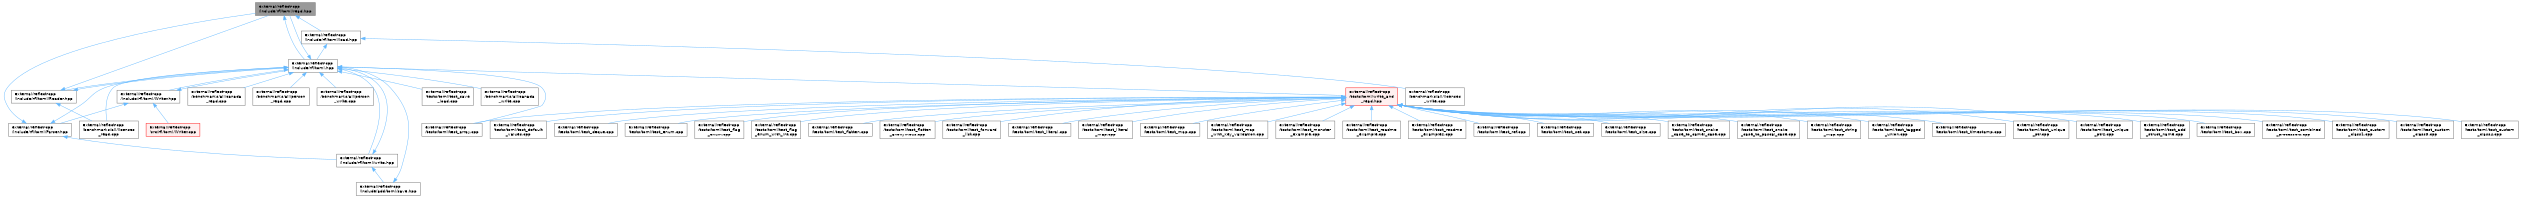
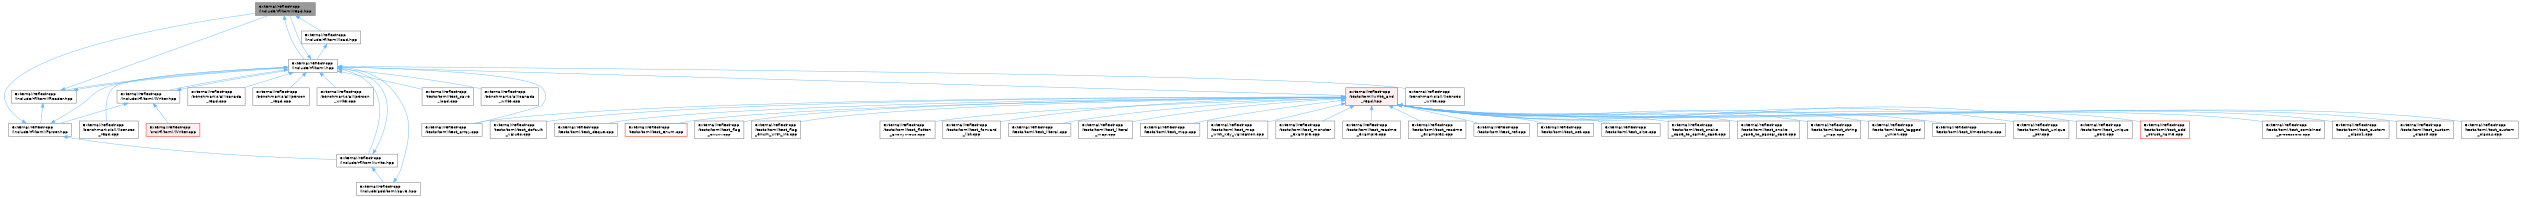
(886, 54) -> (874, 72)
(76, 113) -> (42, 115)
(656, 130) -> (656, 130)
(840, 130) -> none
(2165, 130) -> (2165, 130)
(2226, 130) -> none
